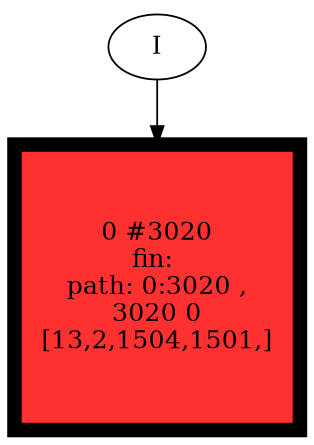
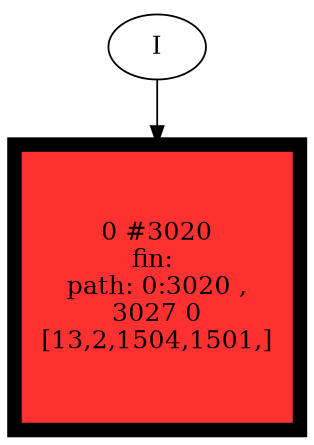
(157, 287) -> (157, 287)
